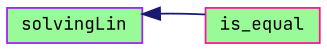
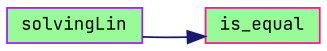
(183, 14) -> (165, 37)
